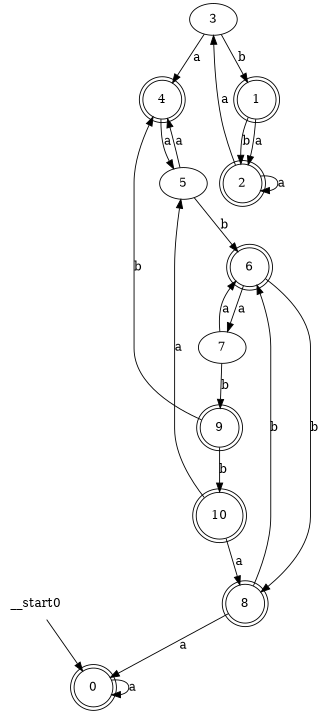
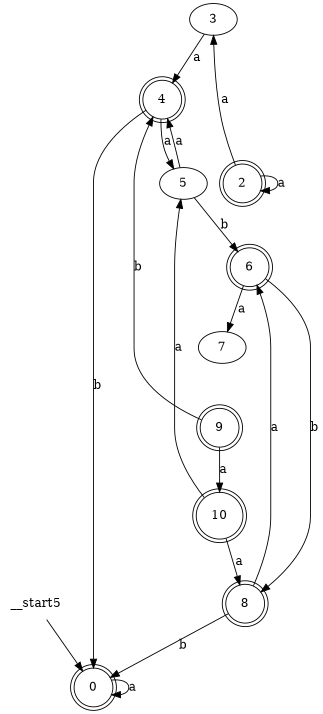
(257, 100) -> none
(221, 309) -> none
none -> (93, 374)
(221, 381) -> none
(275, 428) -> (275, 428)
(224, 470) -> (224, 470)
(36, 604) -> (36, 604)
(183, 646) -> (183, 646)
